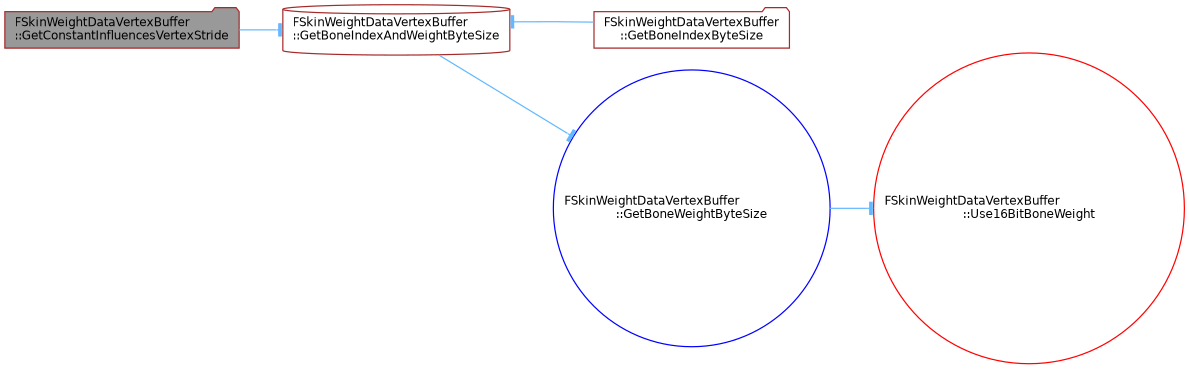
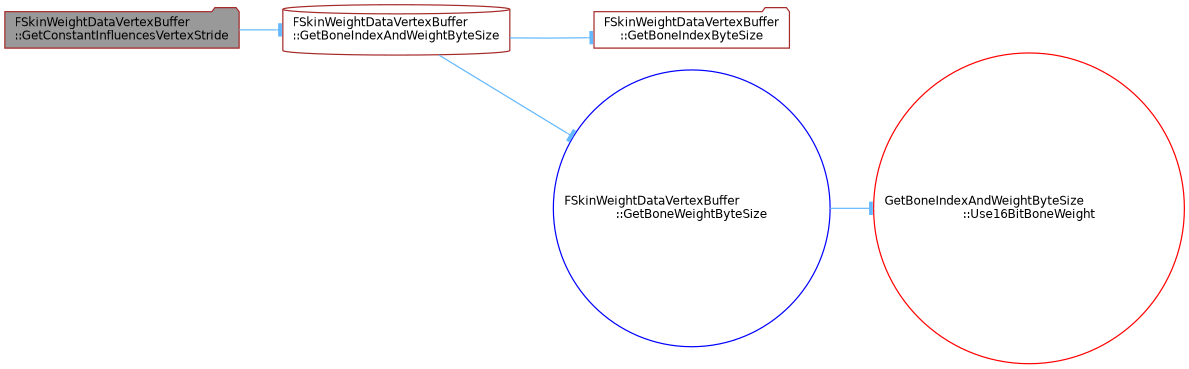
(555, 22) -> (549, 38)
(1029, 208) -> (1029, 208)
